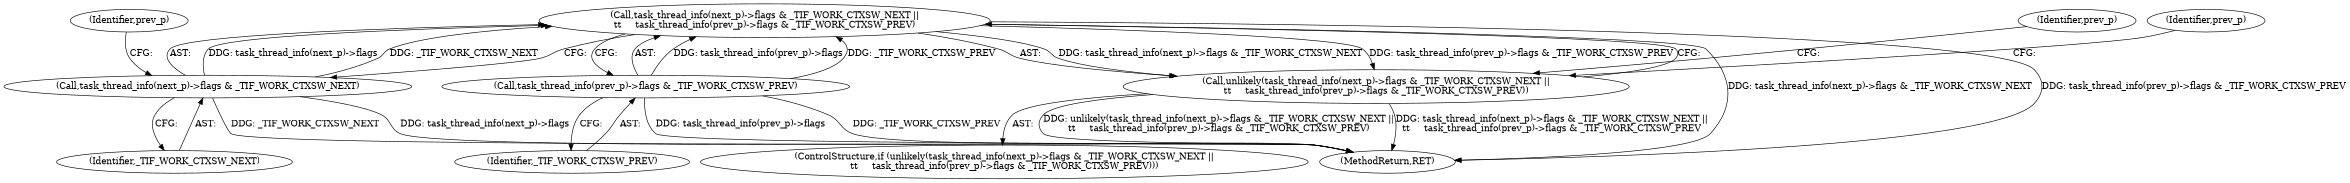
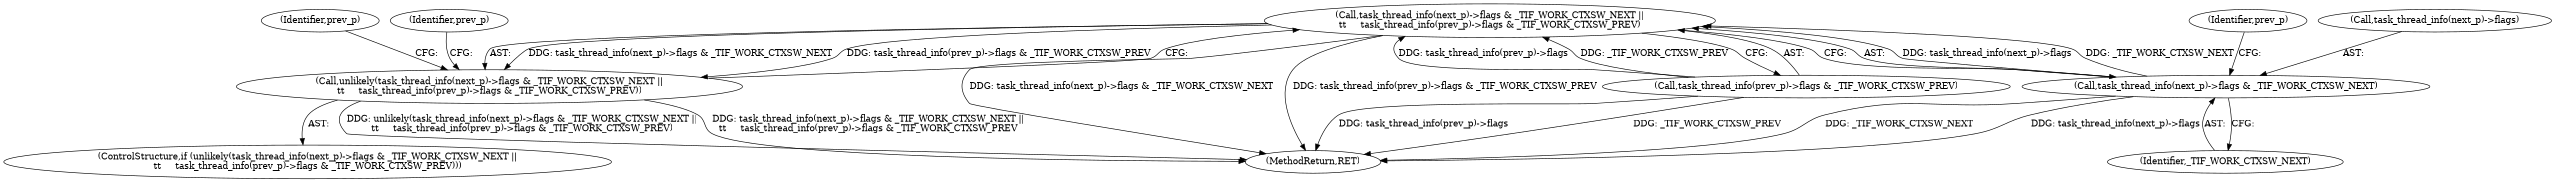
none -> (2435, 21)
(572, 162) -> none
